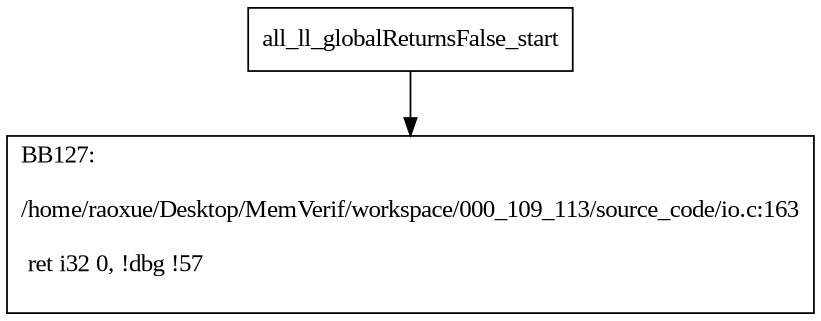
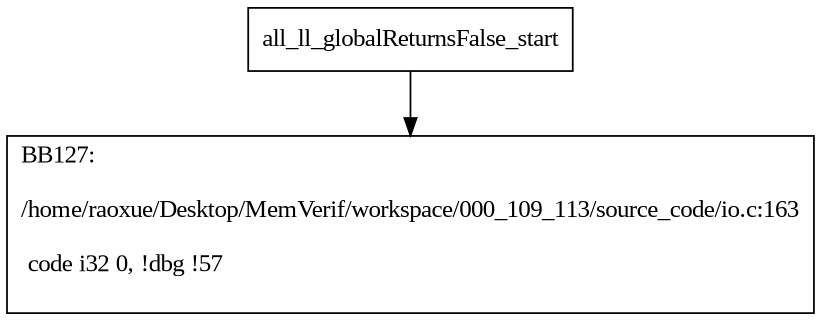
(112, 264) -> (122, 264)
